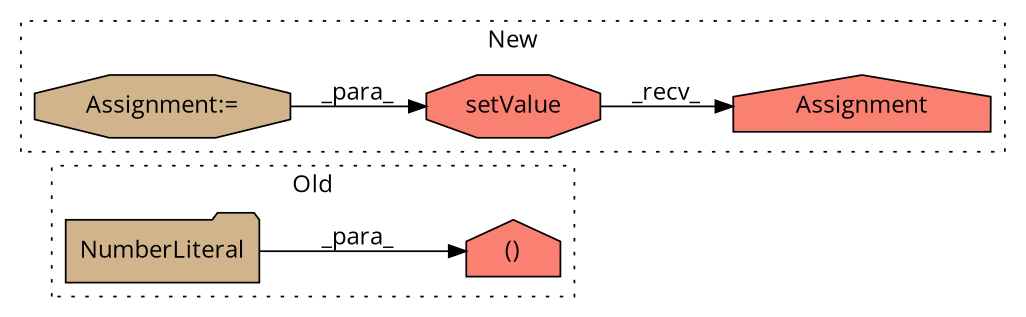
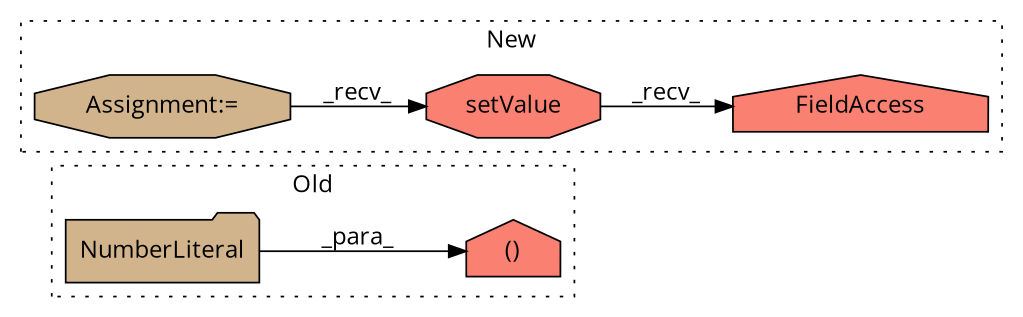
(358, 93) -> (358, 93)
(862, 106) -> (861, 106)
